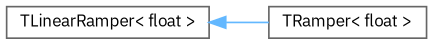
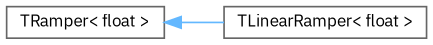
(247, 22) -> (203, 22)
